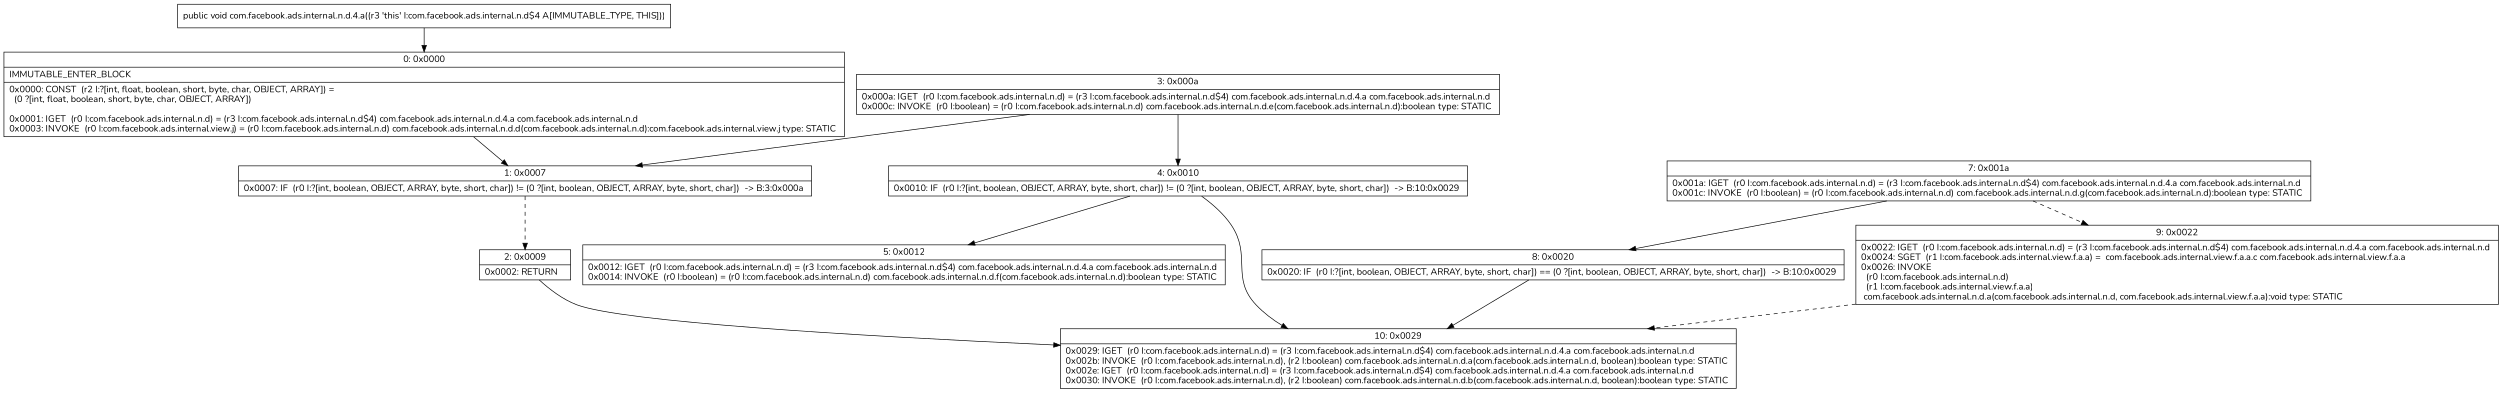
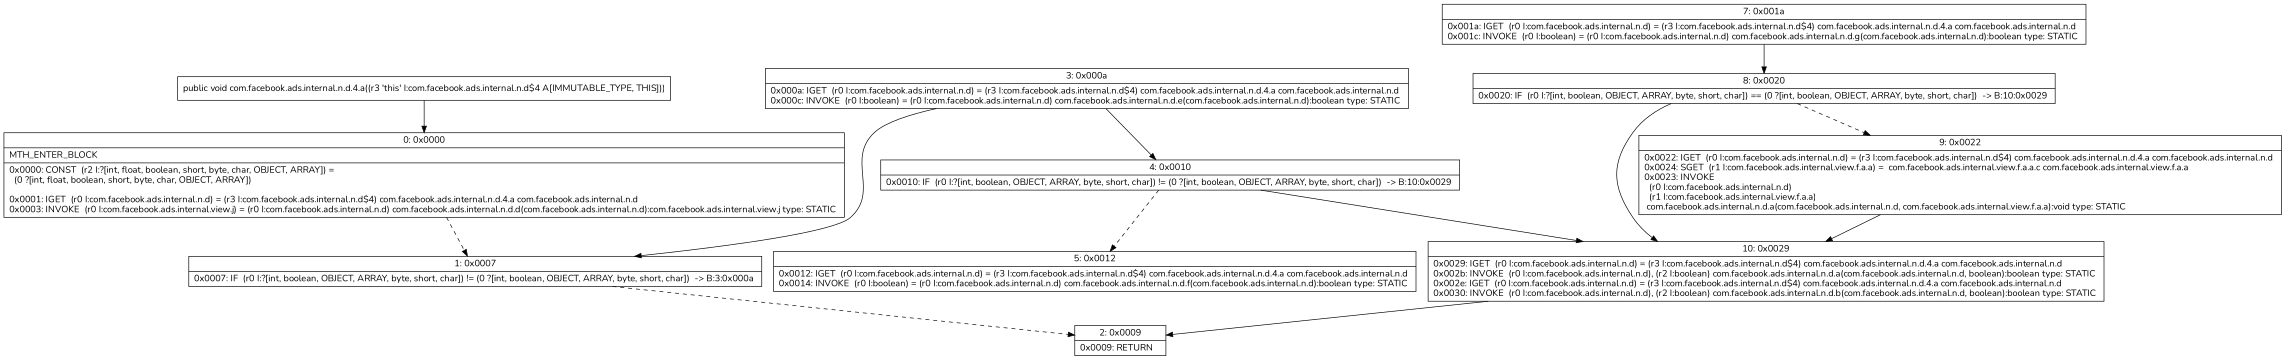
(70, 74) -> (54, 155)
(488, 149) -> (455, 234)
(2058, 212) -> (1831, 118)
(1052, 219) -> (1137, 218)
(1899, 267) -> (1682, 177)
(525, 272) -> (1120, 348)
(1755, 316) -> (1856, 227)
(792, 330) -> (1330, 318)
